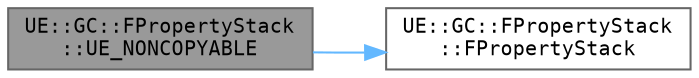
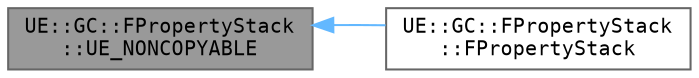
(339, 53) -> (360, 25)
